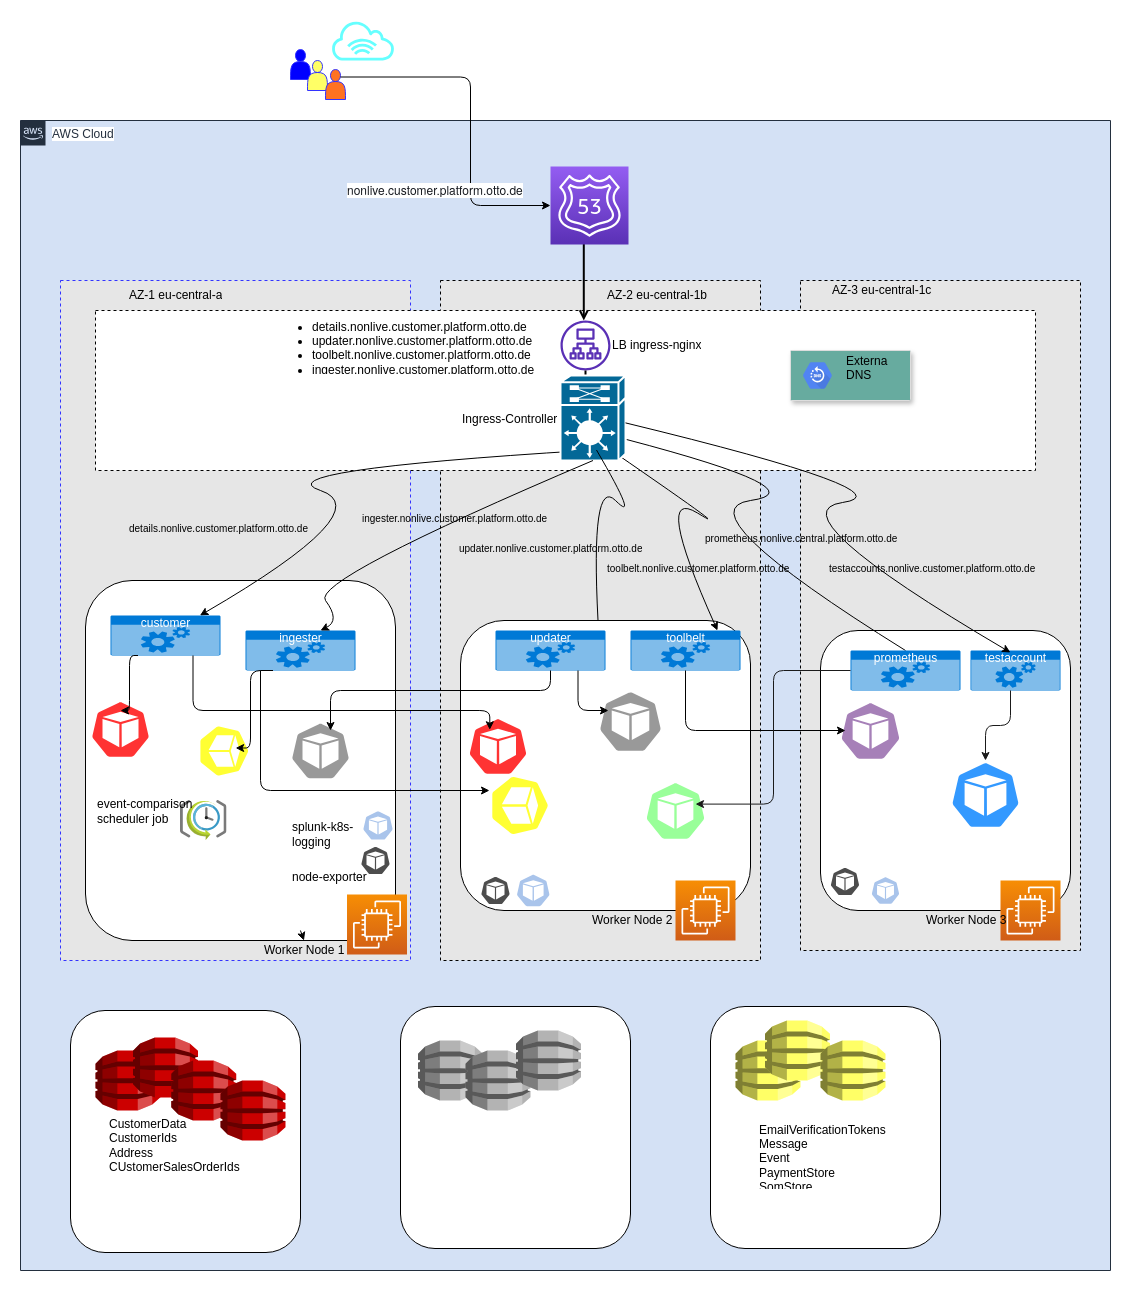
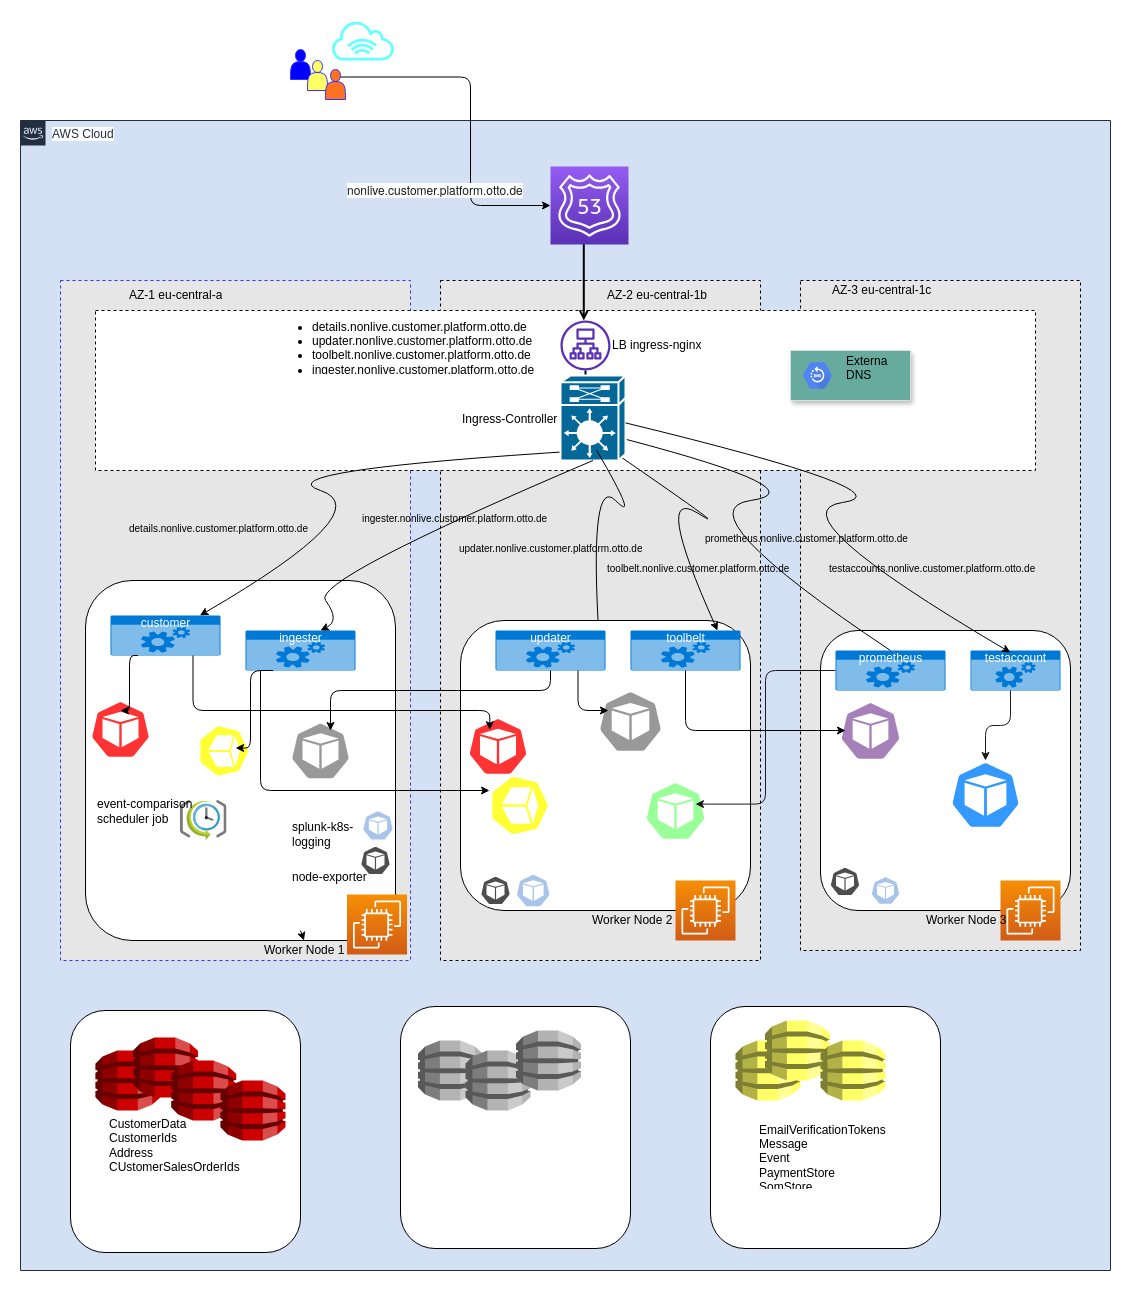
(836, 531) -> (841, 531)
(906, 671) -> (891, 671)
